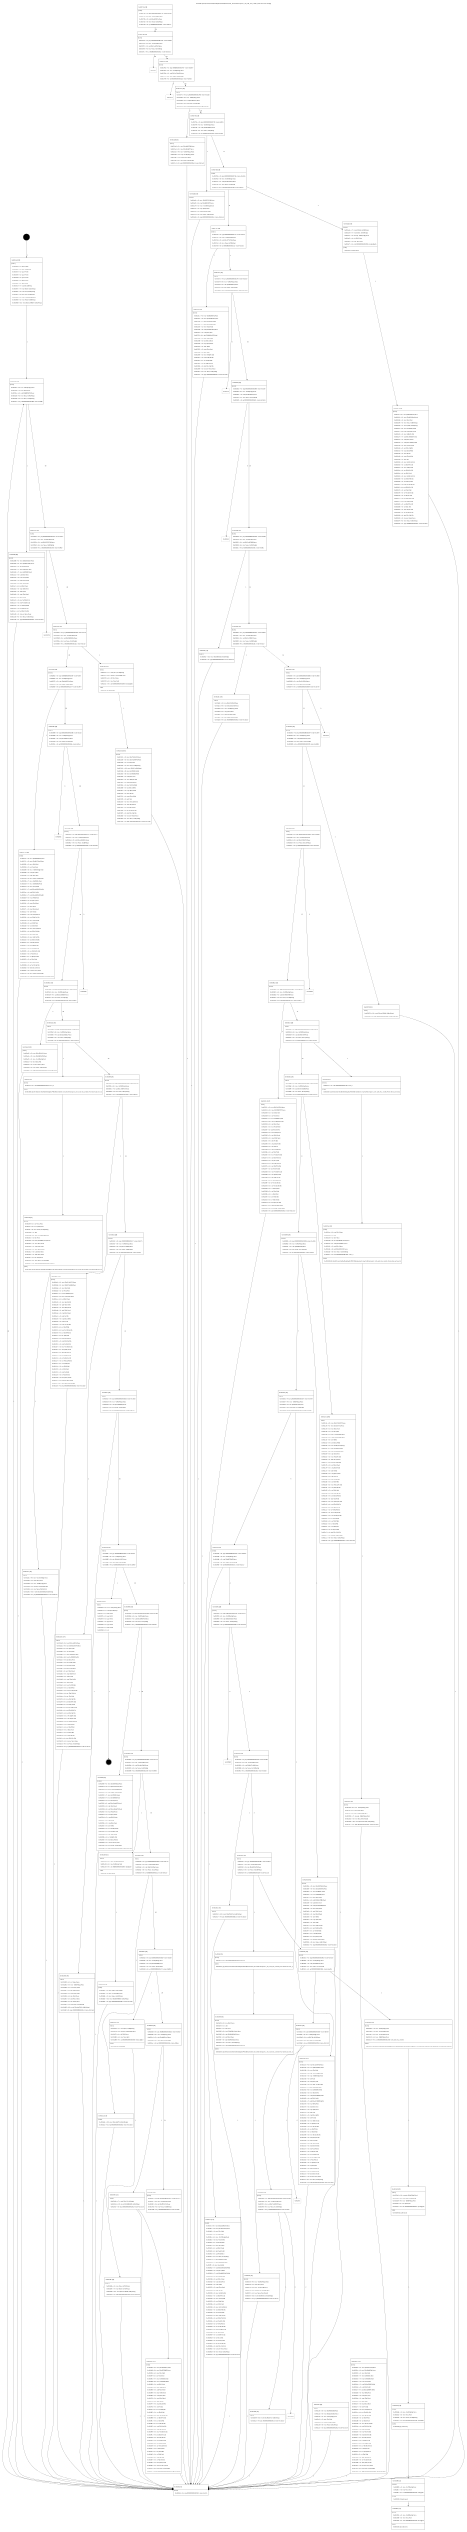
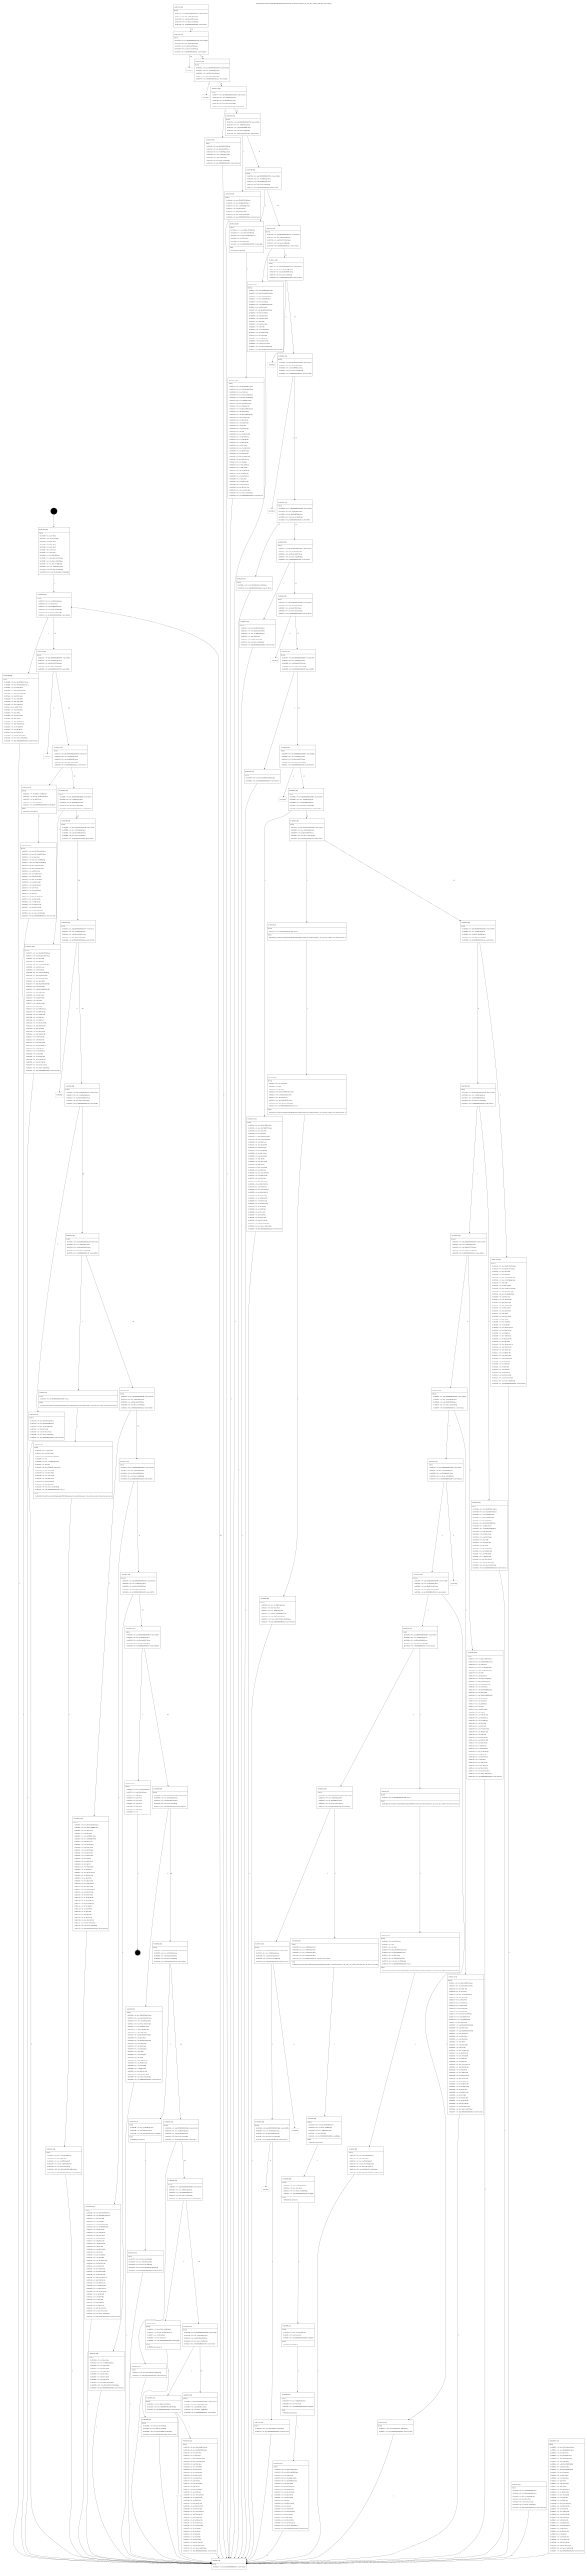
(58, 837) -> none
none -> (291, 2496)
